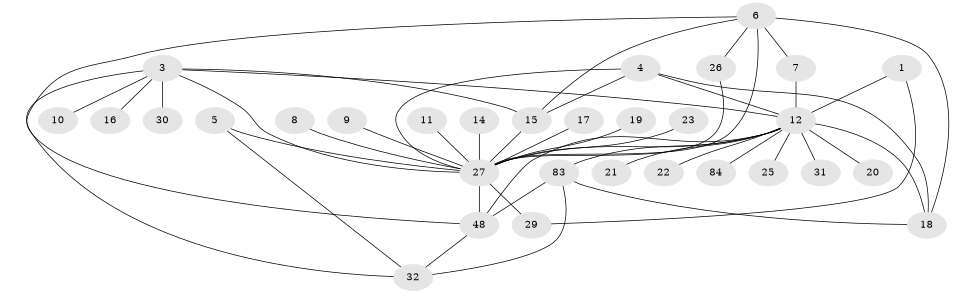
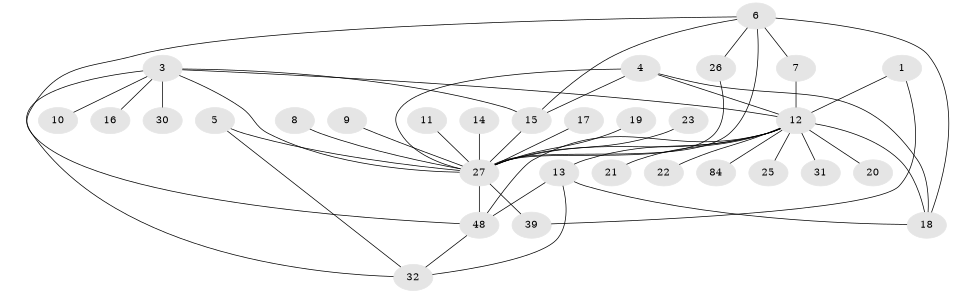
(559, 173) -> (559, 173)
(532, 225) -> (532, 225)
